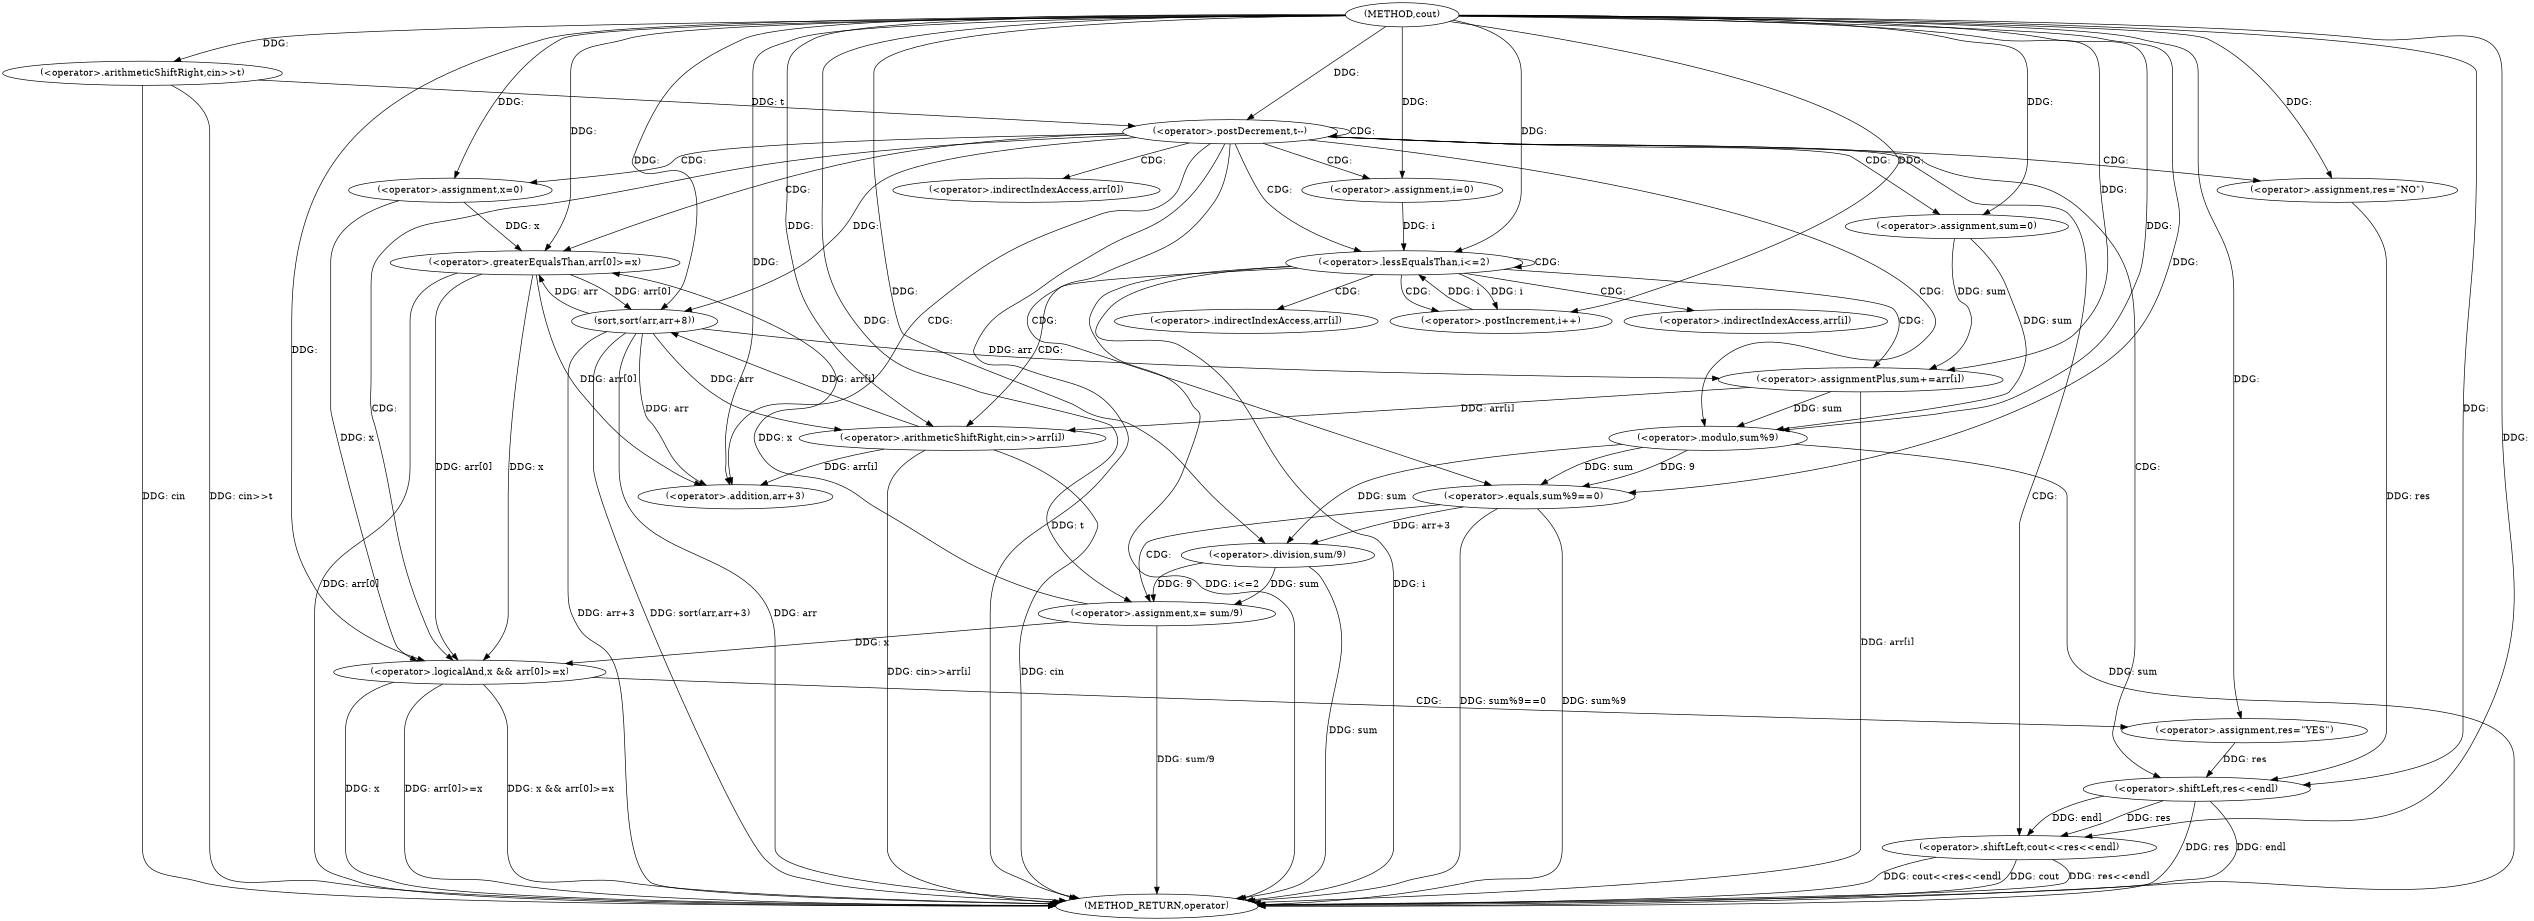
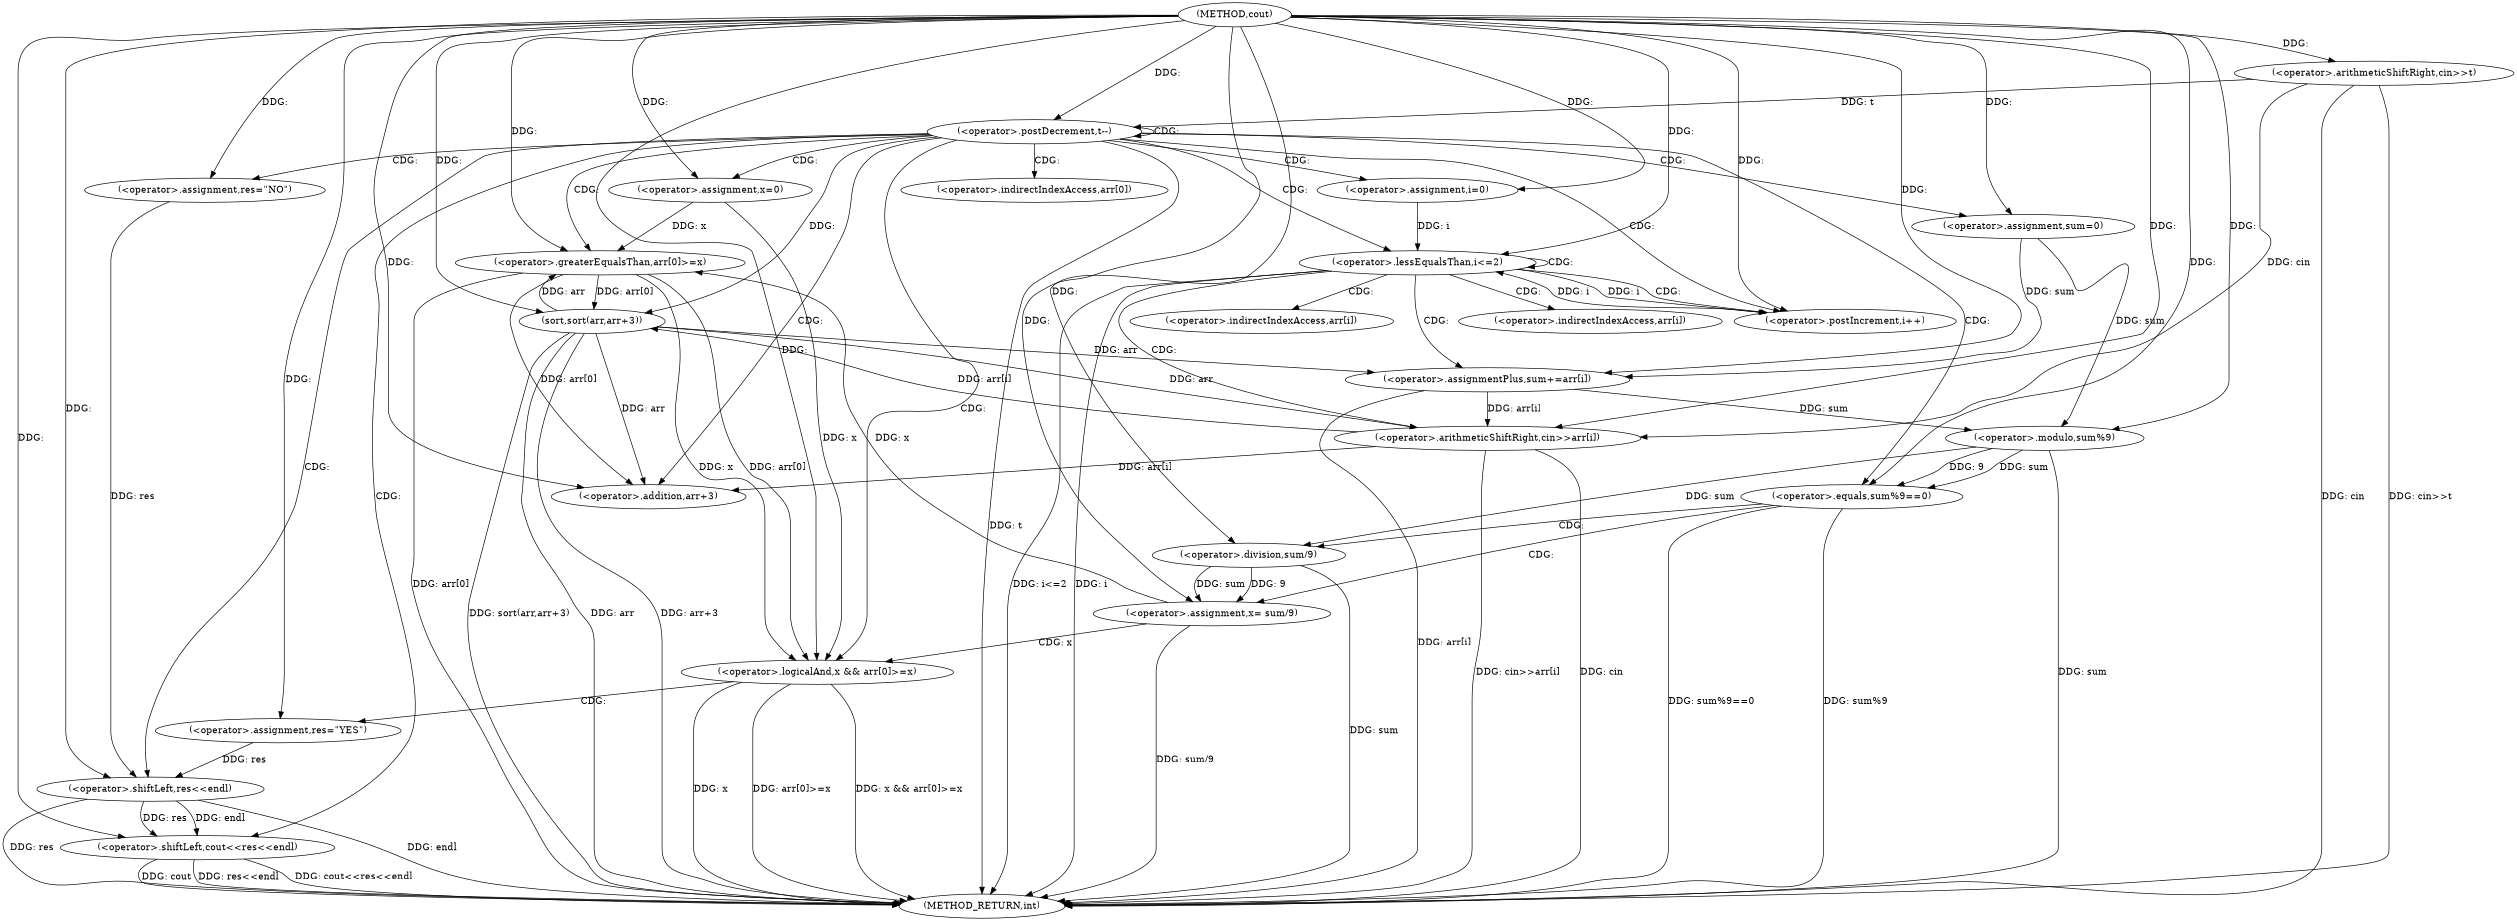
(1784, 229) -> (1465, 163)
(645, 321) -> (592, 321)
none -> (2065, 362)
(1422, 526) -> (1573, 526)
(873, 643) -> (1056, 643)
(1157, 906) -> (982, 906)
